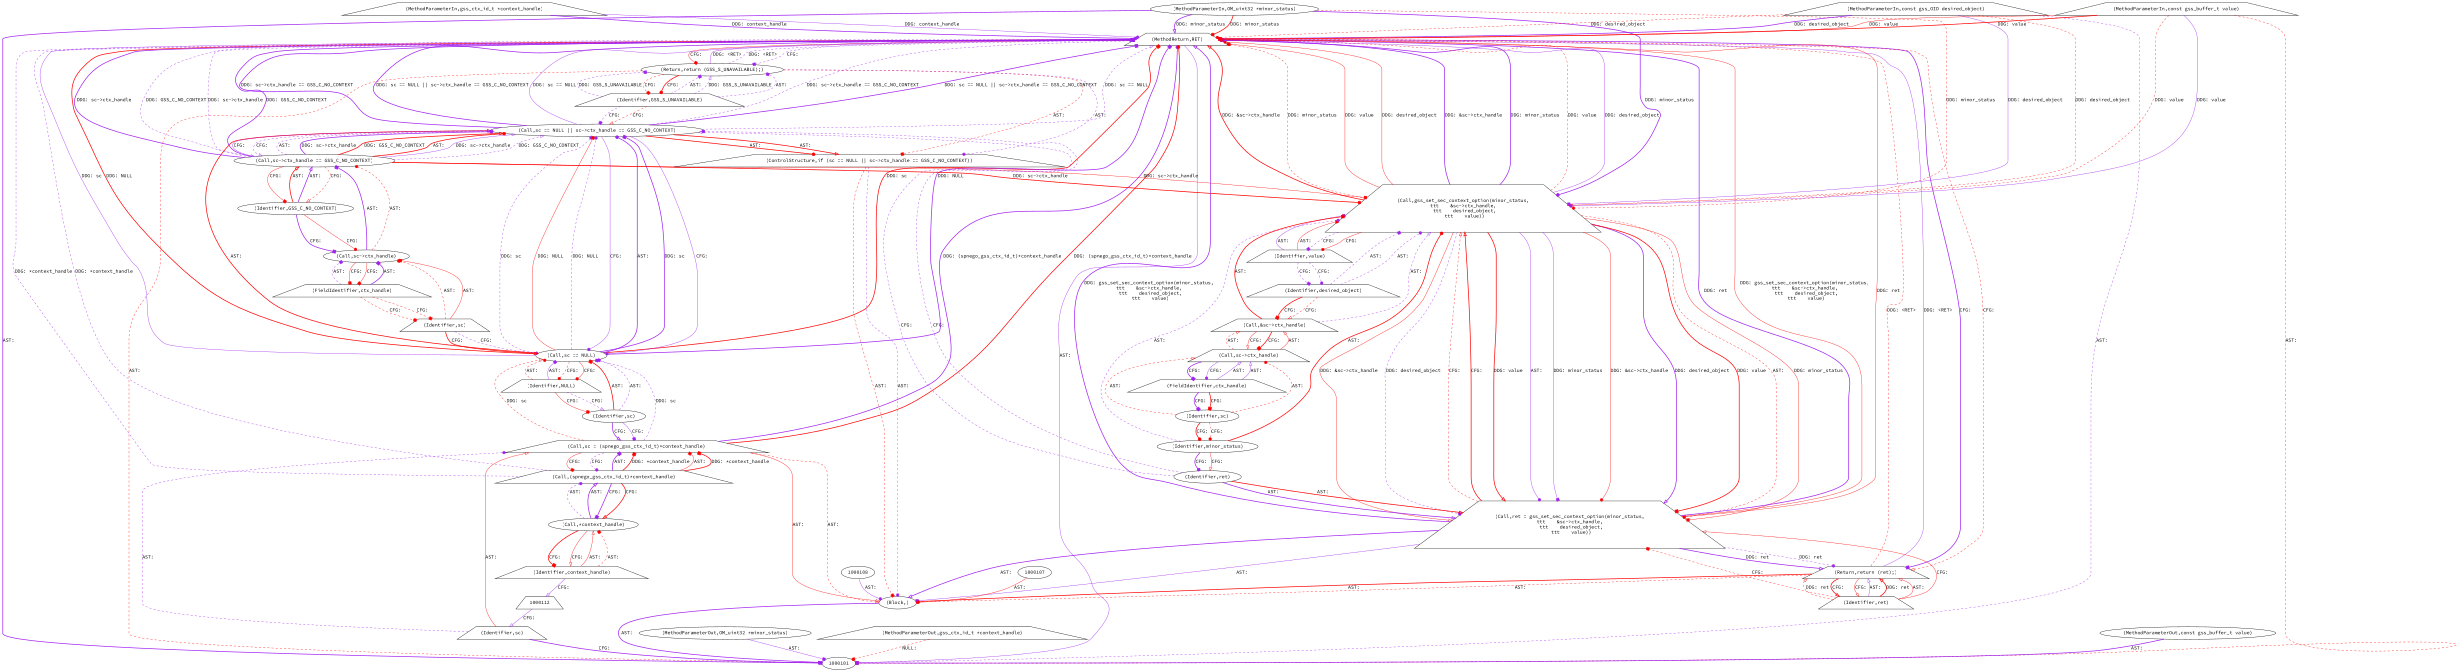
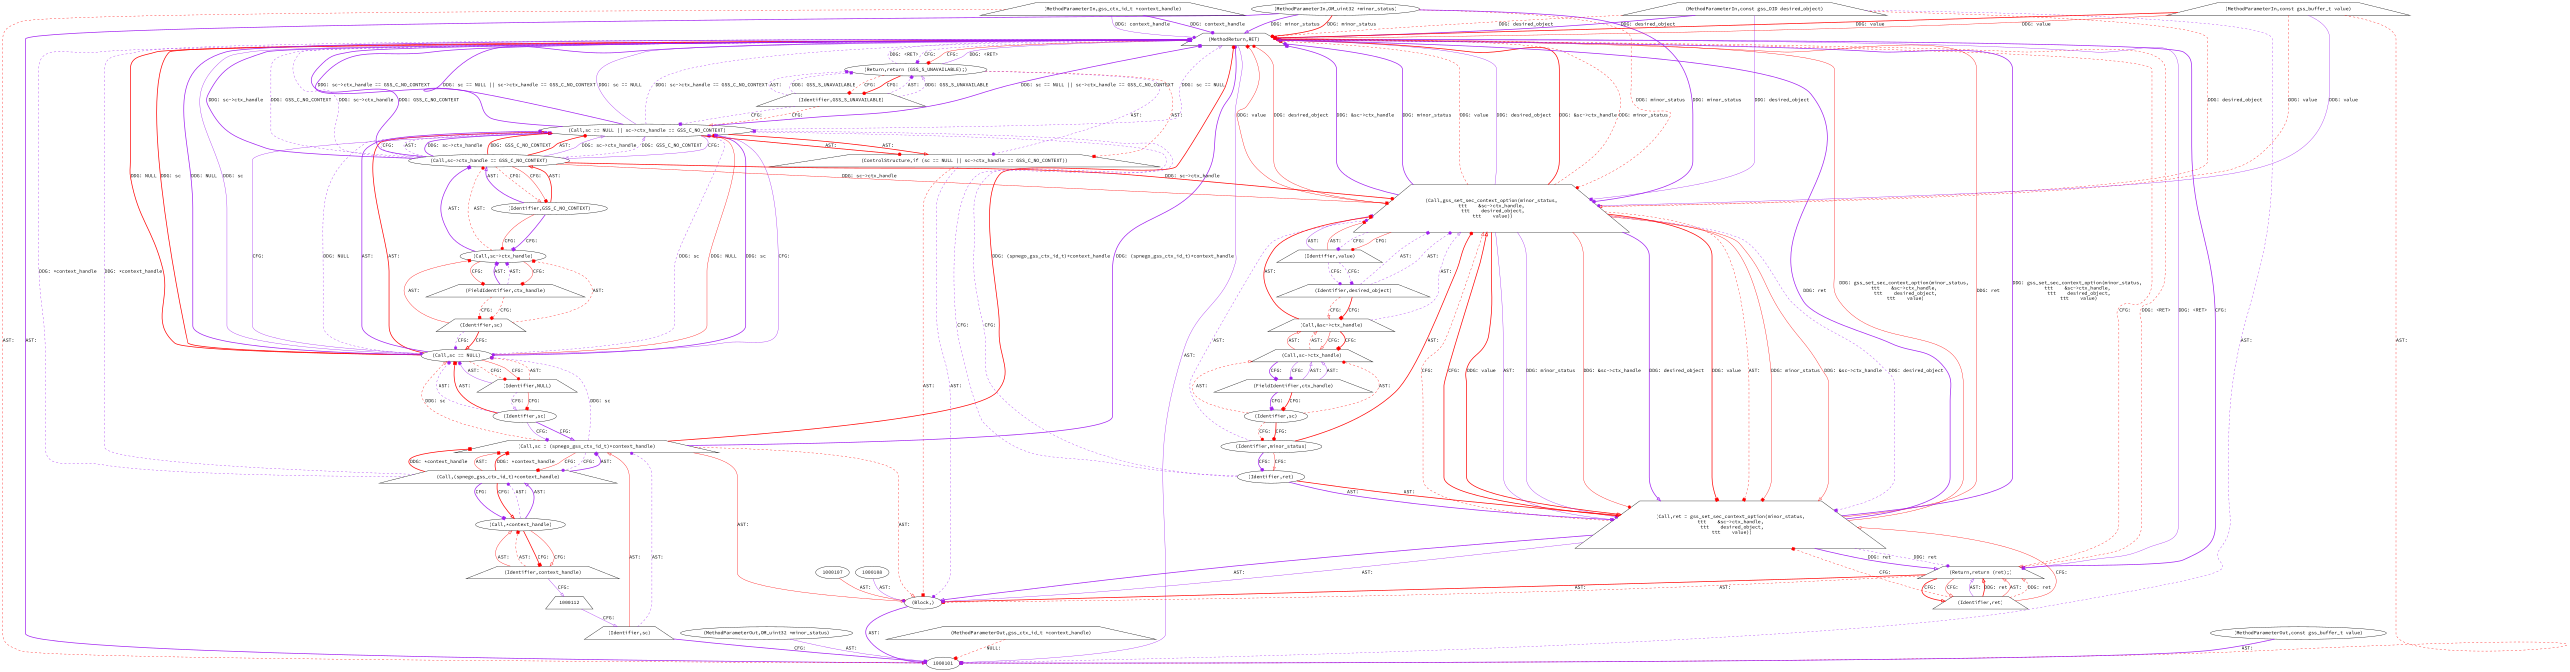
(129, 480) -> (3, 295)
